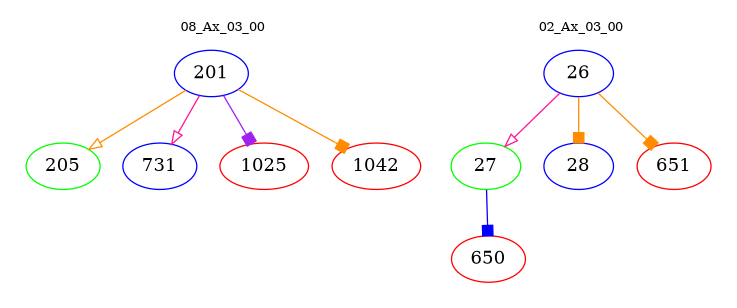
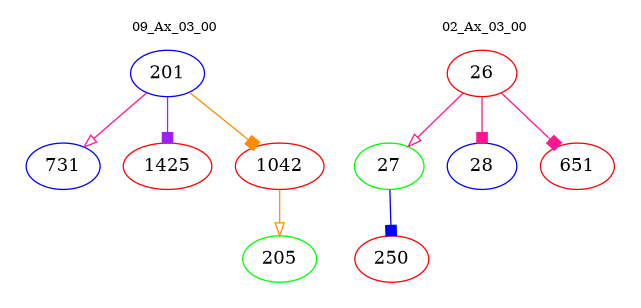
(223, 28) -> (175, 28)
(579, 73) -> (482, 73)
(579, 114) -> (482, 114)
(622, 115) -> (525, 115)
(143, 116) -> (280, 206)
(264, 166) -> (168, 166)
(488, 259) -> (392, 259)
